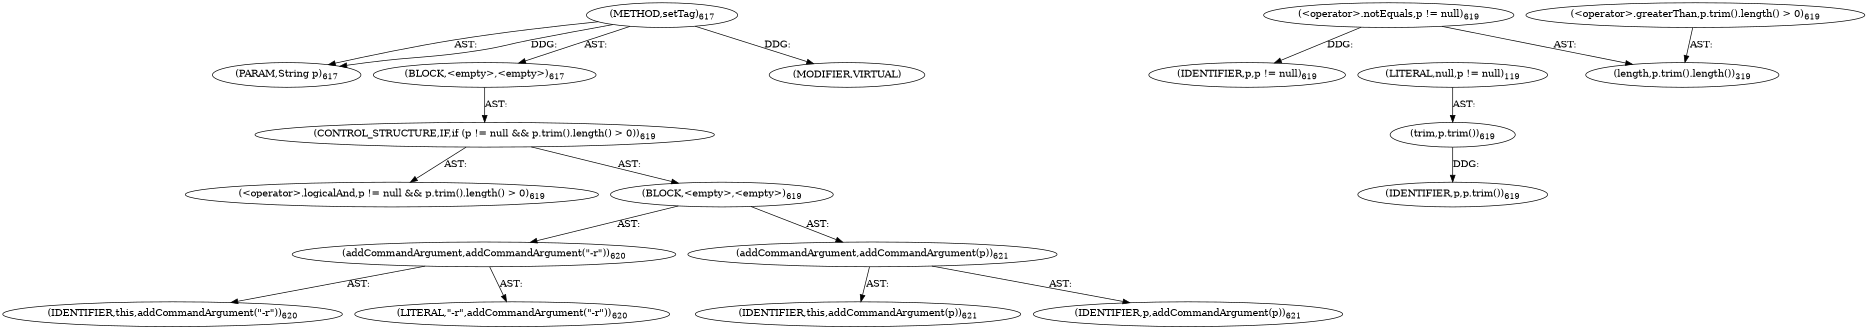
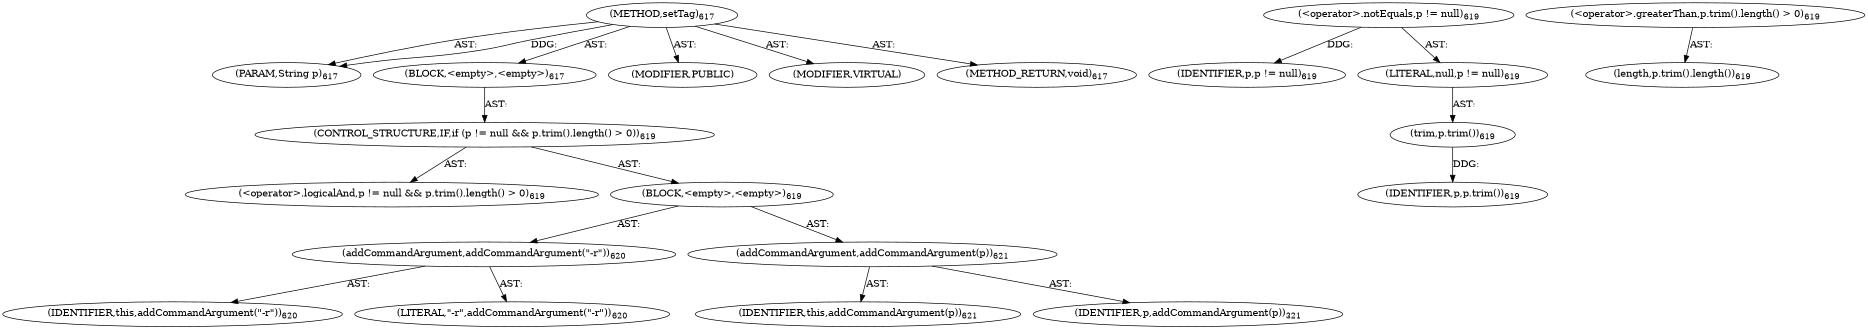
(779, 45) -> (779, 45)
(1534, 45) -> (1418, 43)
(1512, 74) -> (1512, 74)
(1743, 74) -> (1743, 74)
none -> (683, 75)
none -> (1037, 75)
(1294, 313) -> (1294, 313)
